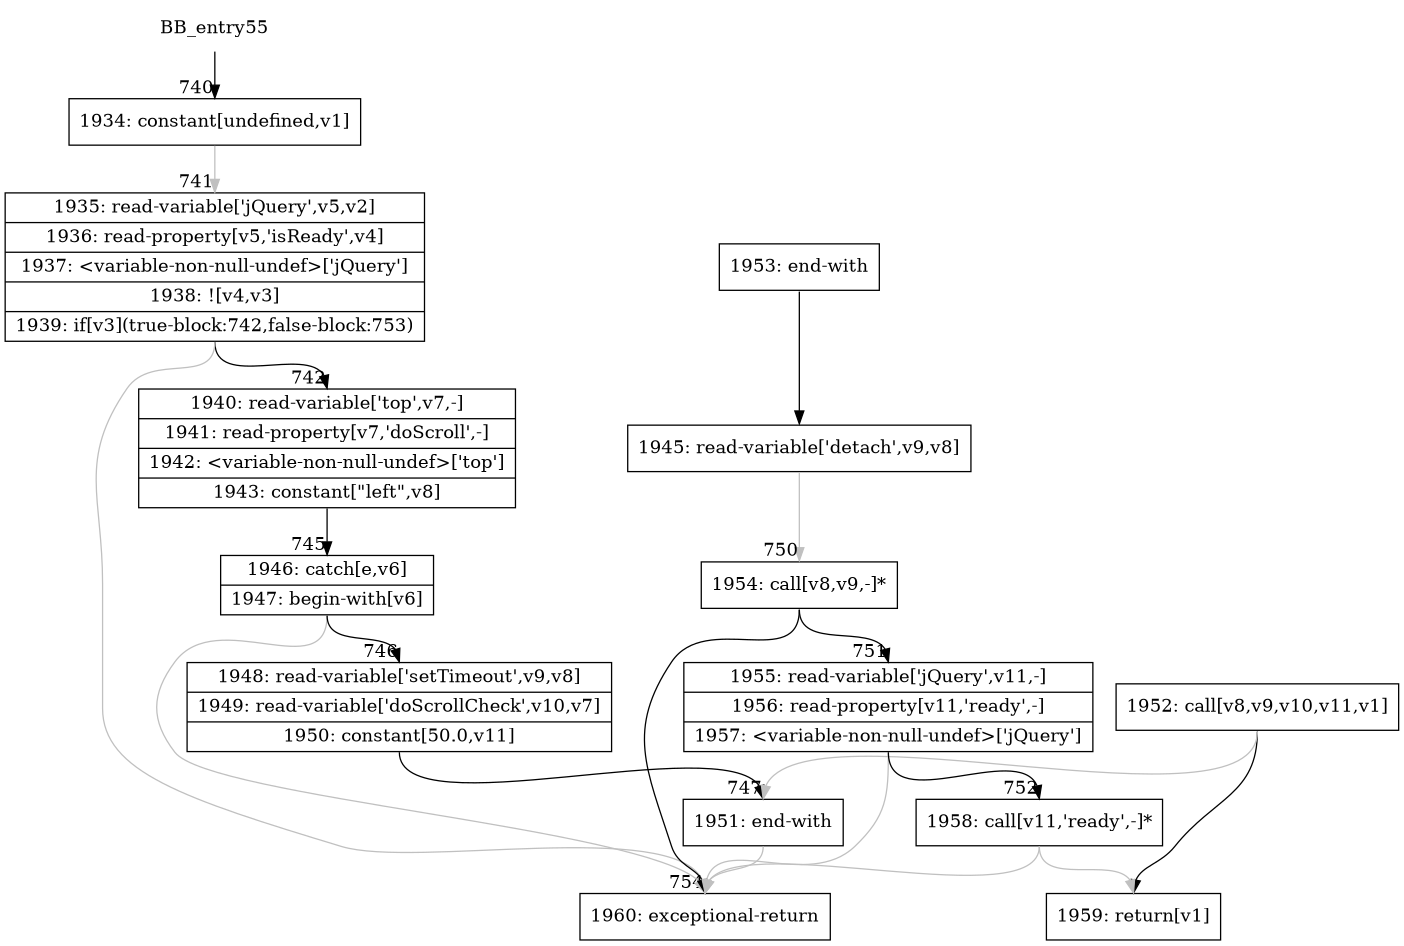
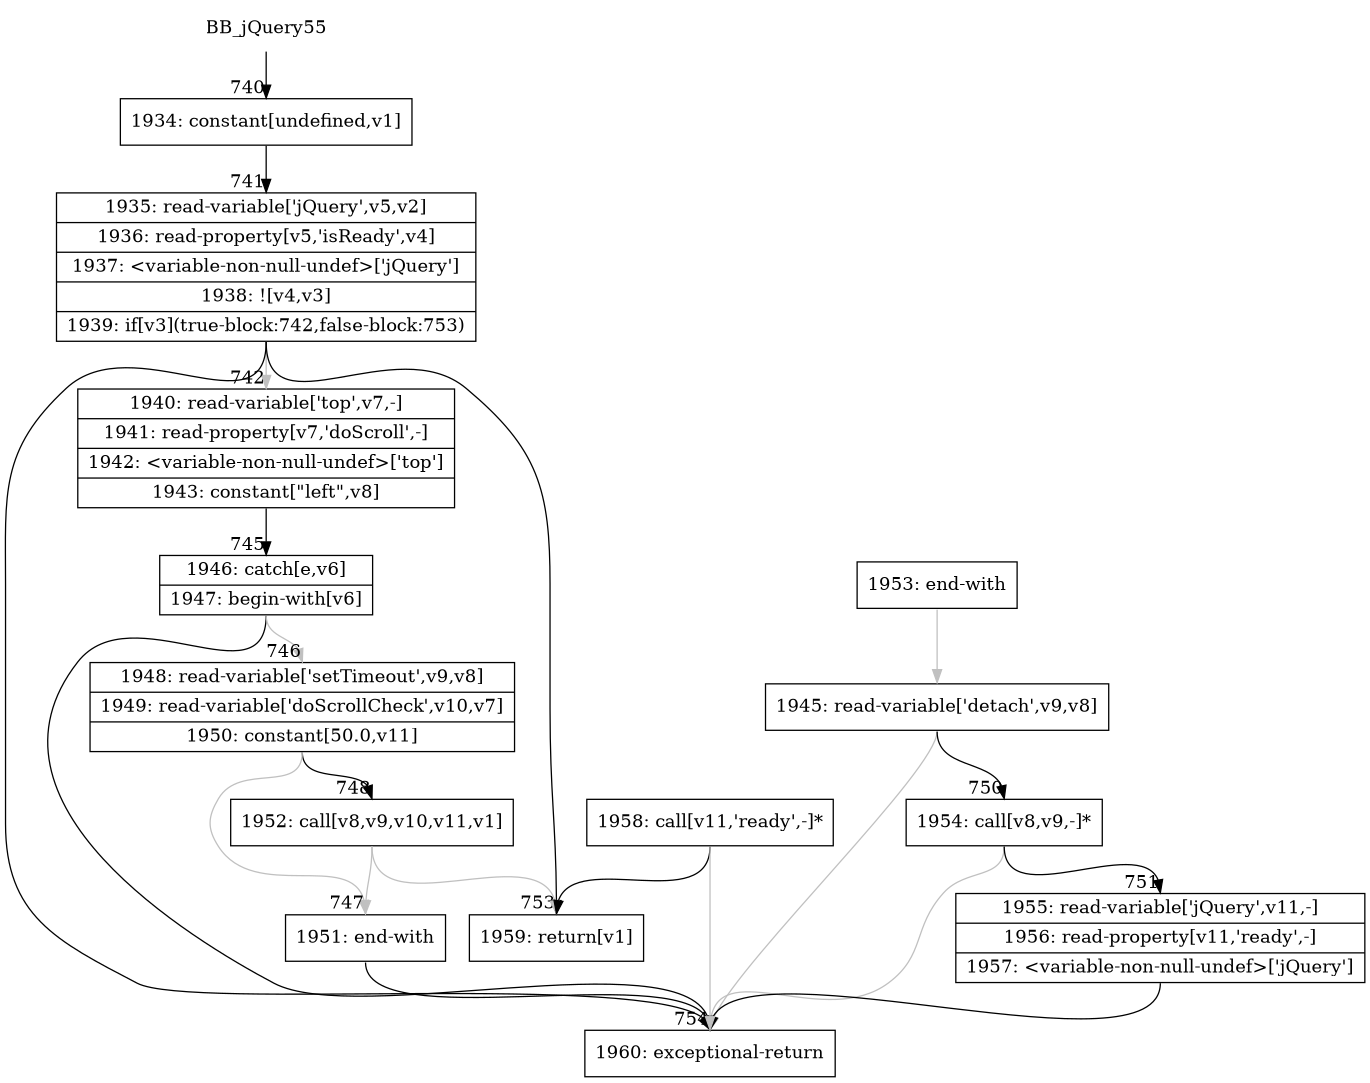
(215, 28) -> (266, 28)
(215, 162) -> (266, 162)
(799, 351) -> (937, 640)
(264, 366) -> (266, 359)
(799, 510) -> (964, 763)
none -> (546, 516)
(357, 638) -> (279, 635)
(652, 701) -> (887, 984)
none -> (330, 775)
(575, 776) -> (222, 850)
(957, 776) -> none
(173, 788) -> (14, 877)
(301, 791) -> (187, 930)
(1208, 813) -> (458, 881)
(837, 858) -> (941, 1007)
(741, 868) -> (532, 996)
(1080, 870) -> (640, 880)
none -> (828, 876)
